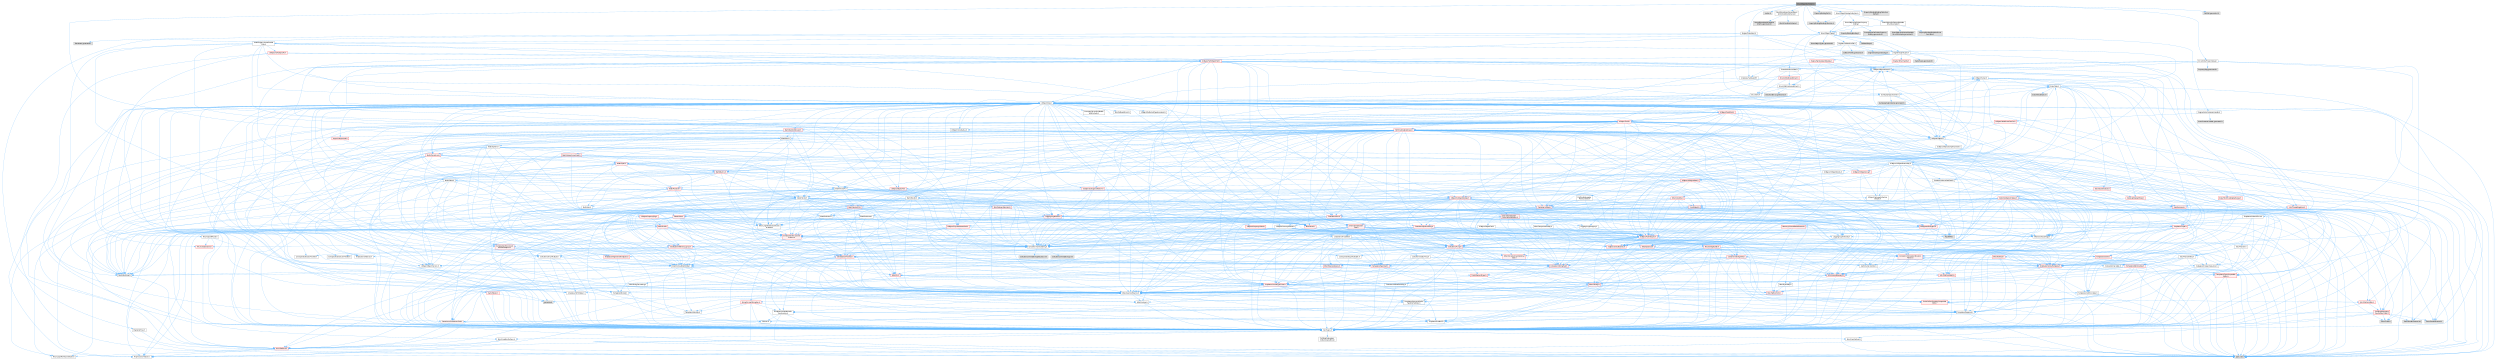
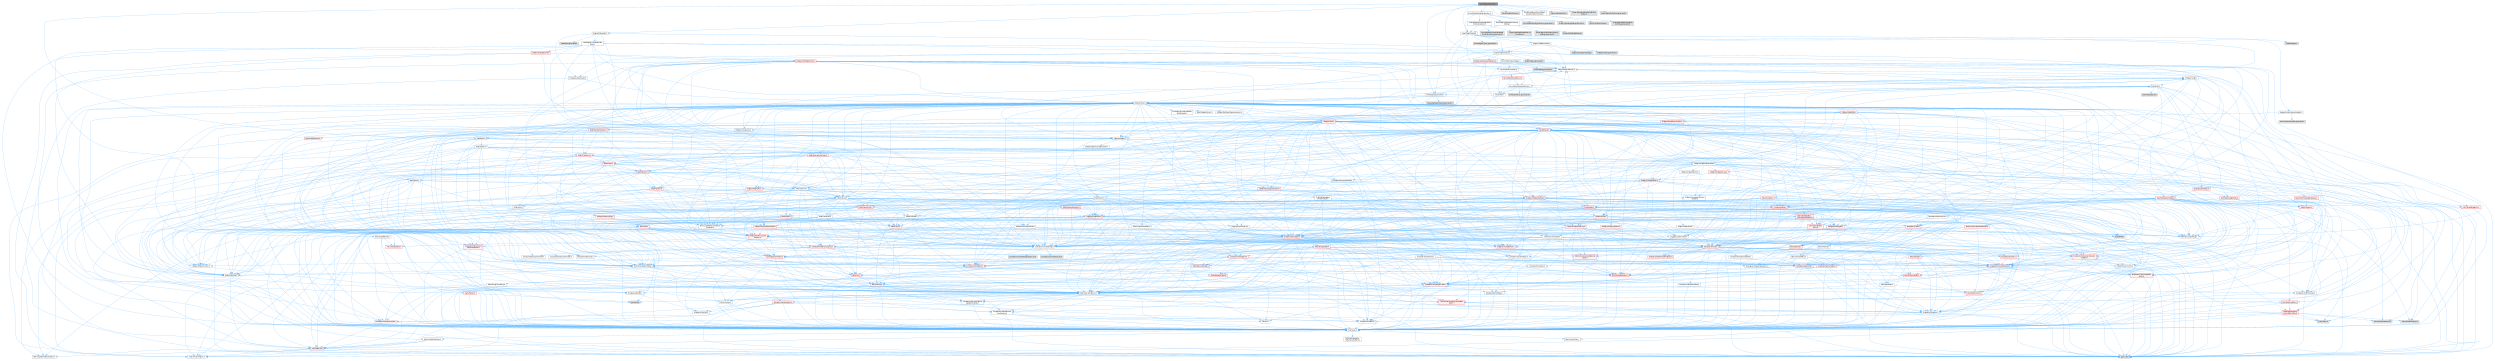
(1768, 13) -> (1510, 13)
(2212, 13) -> (1614, 13)
none -> (1538, 23)
(1901, 61) -> none
(1404, 130) -> (1544, 130)
(139, 330) -> none
